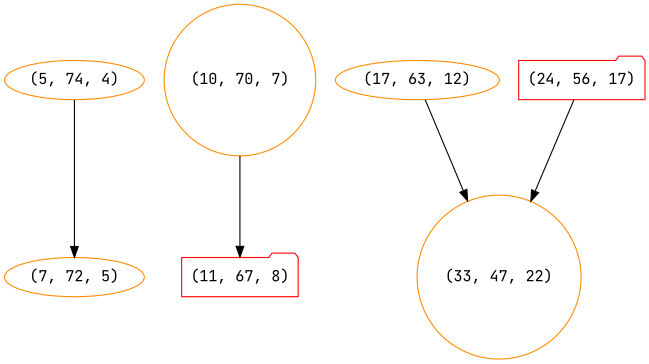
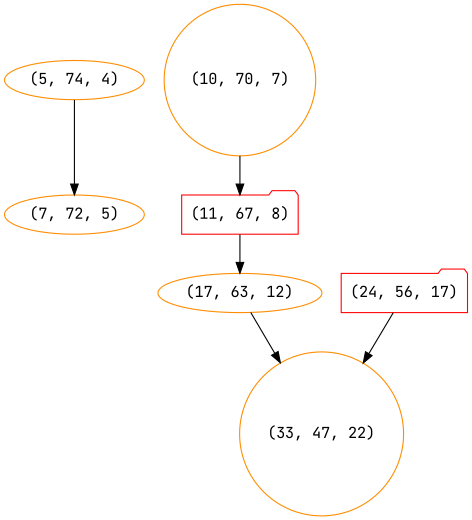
none -> (240, 248)
